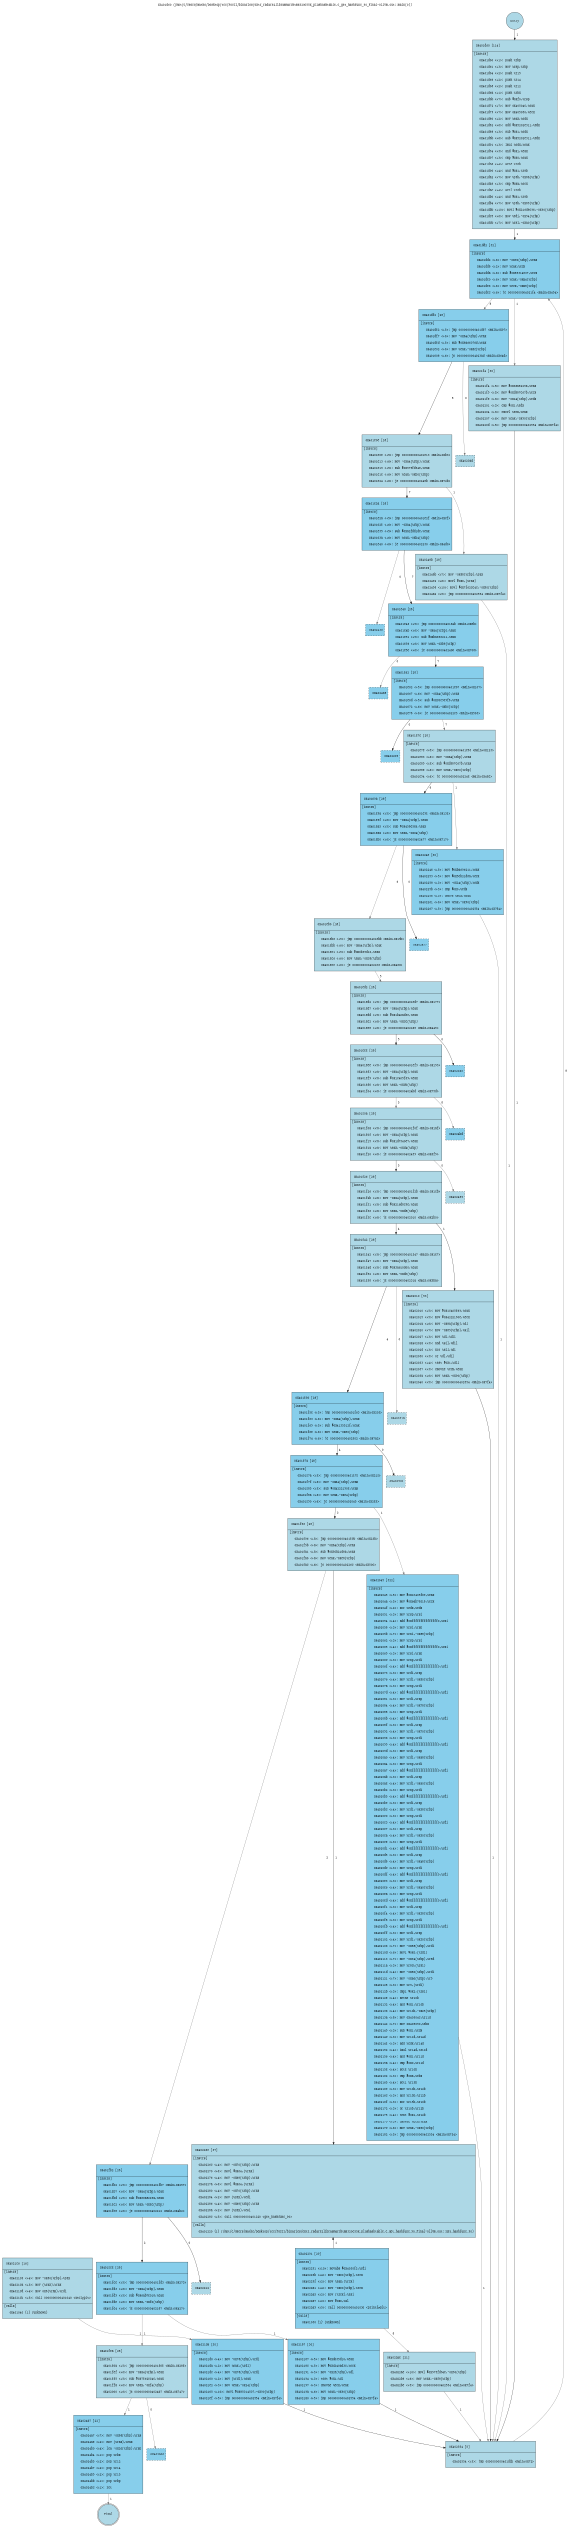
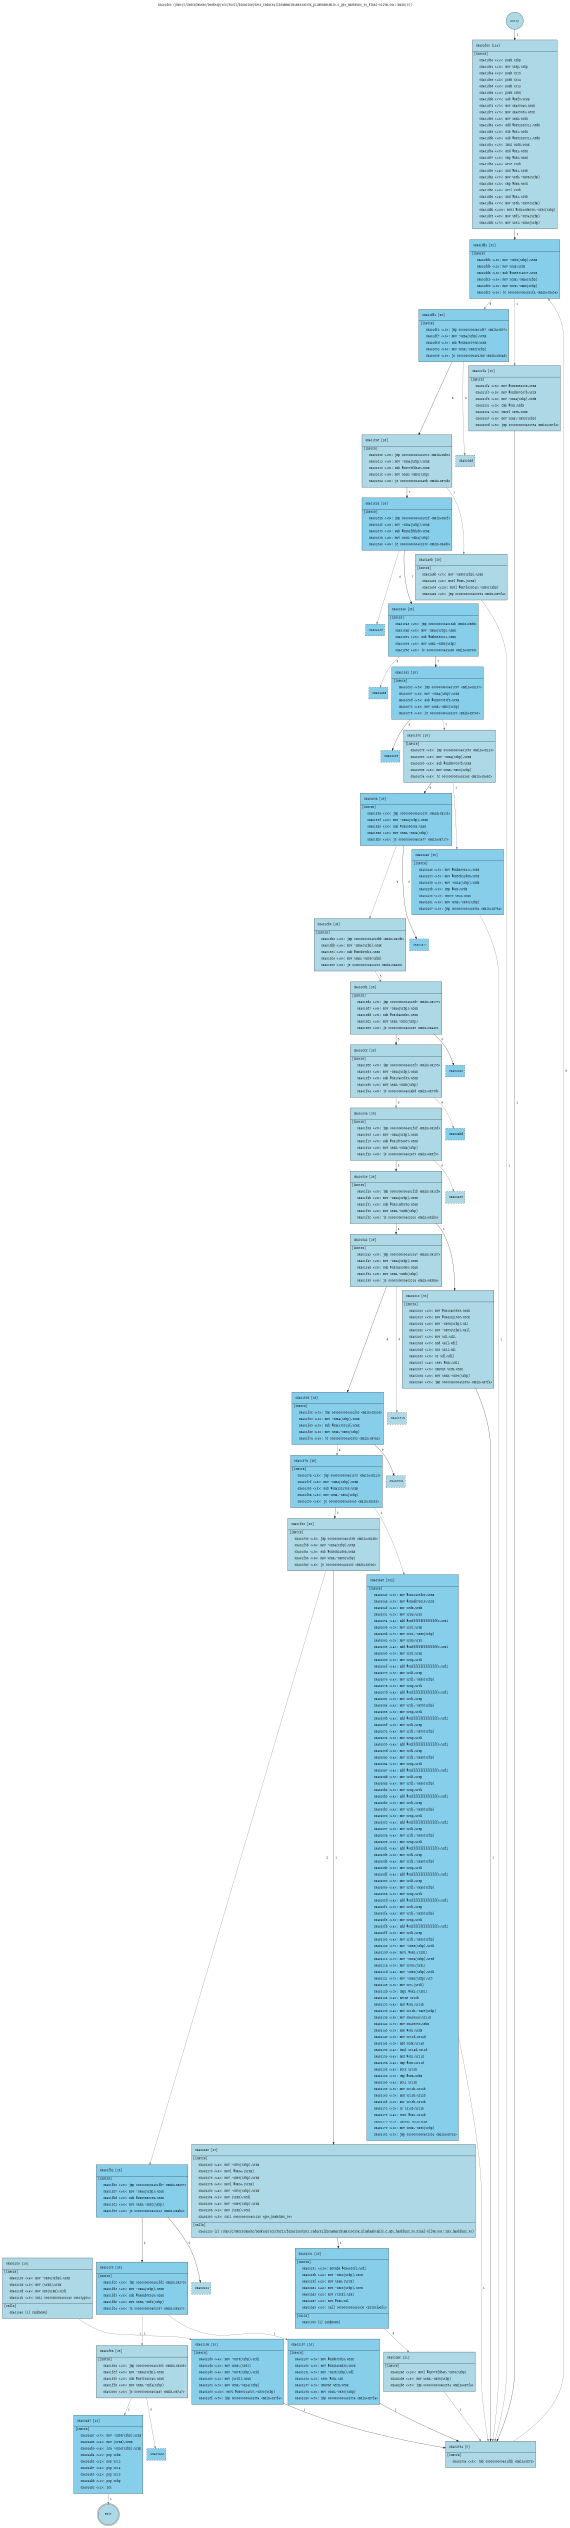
(337, 1449) -> (337, 1449)
(334, 2244) -> (338, 2242)
(108, 2515) -> (108, 2515)
